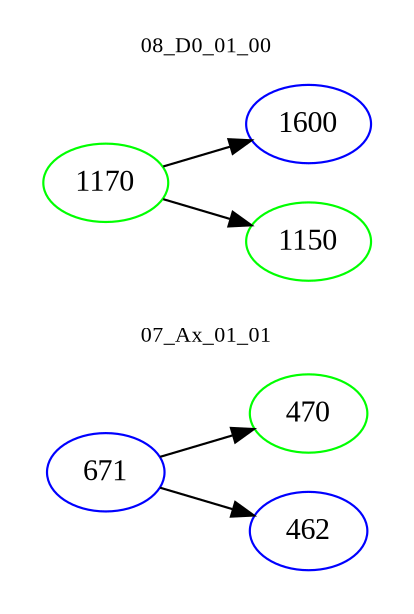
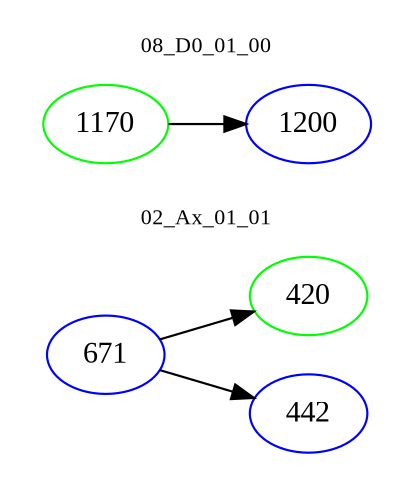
(309, 124) -> (309, 124)
(309, 242) -> none
(207, 336) -> (207, 219)
(309, 414) -> (309, 296)
(309, 531) -> (309, 414)
